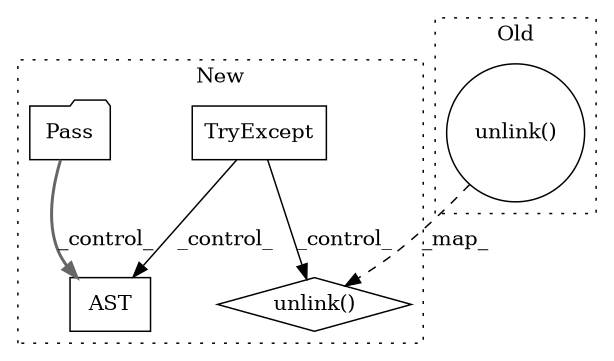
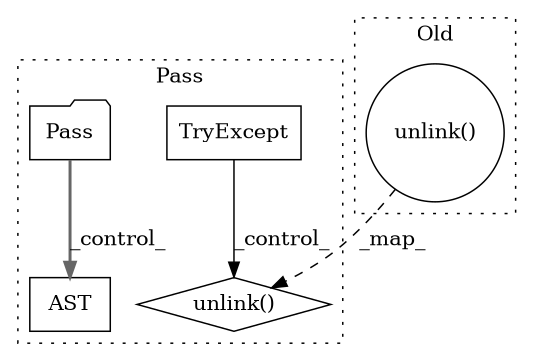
(221, 77) -> (180, 77)
(190, 213) -> none
